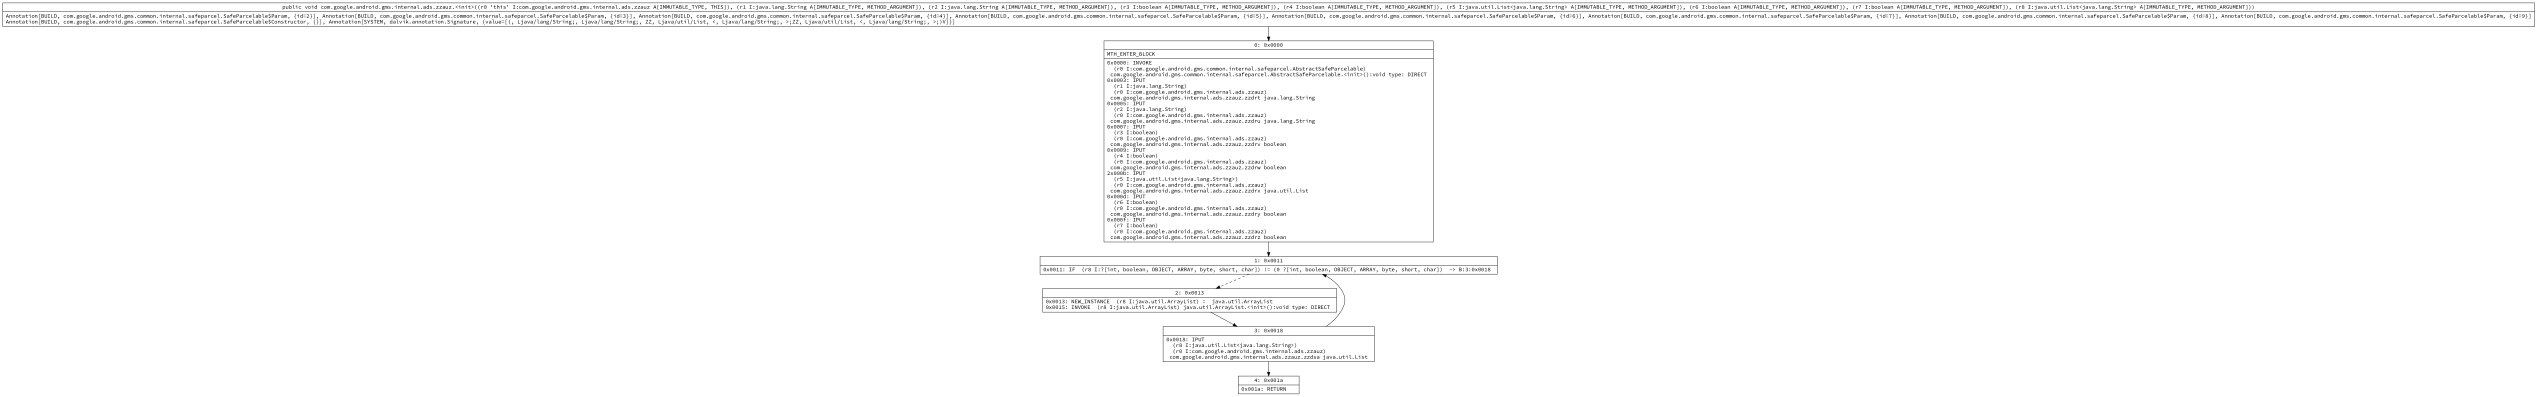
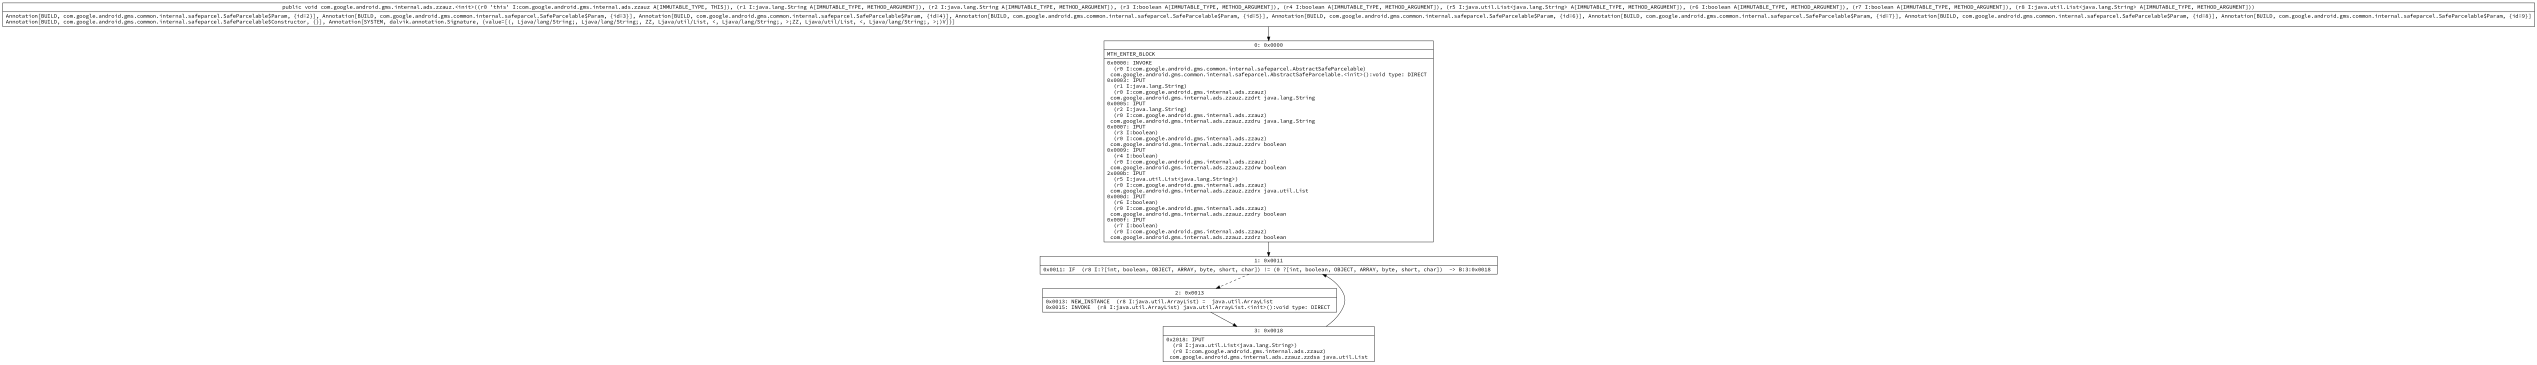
(1189, 340) -> (1189, 340)
(1269, 385) -> none
